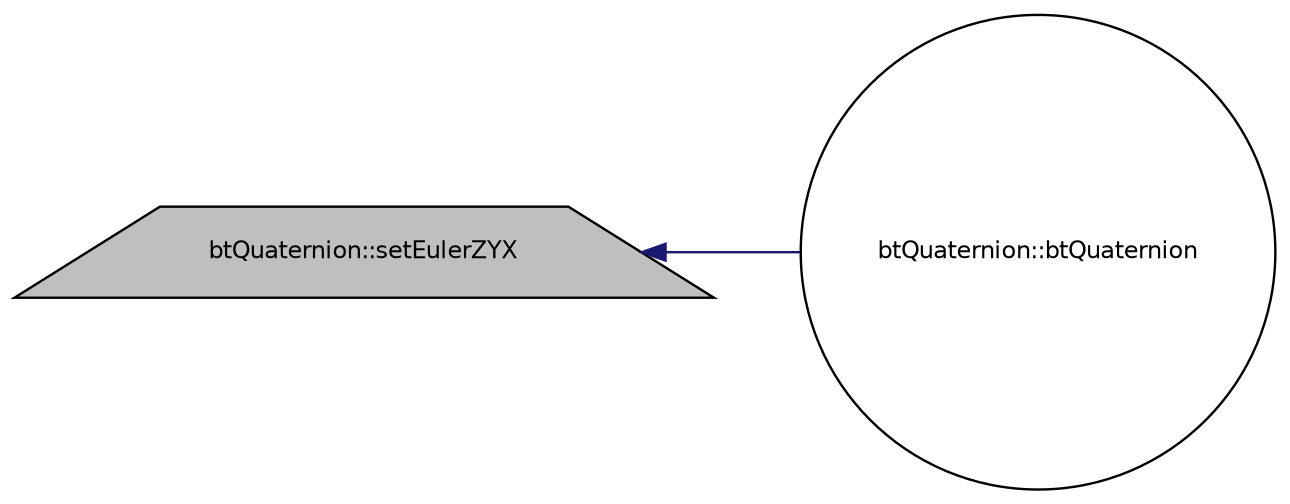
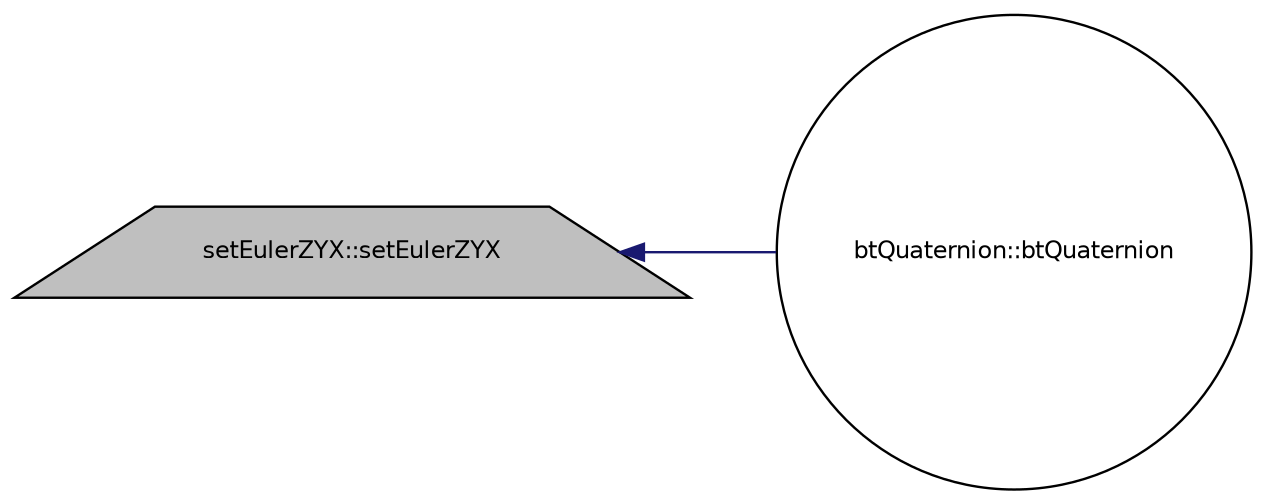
(364, 252) -> (352, 252)
